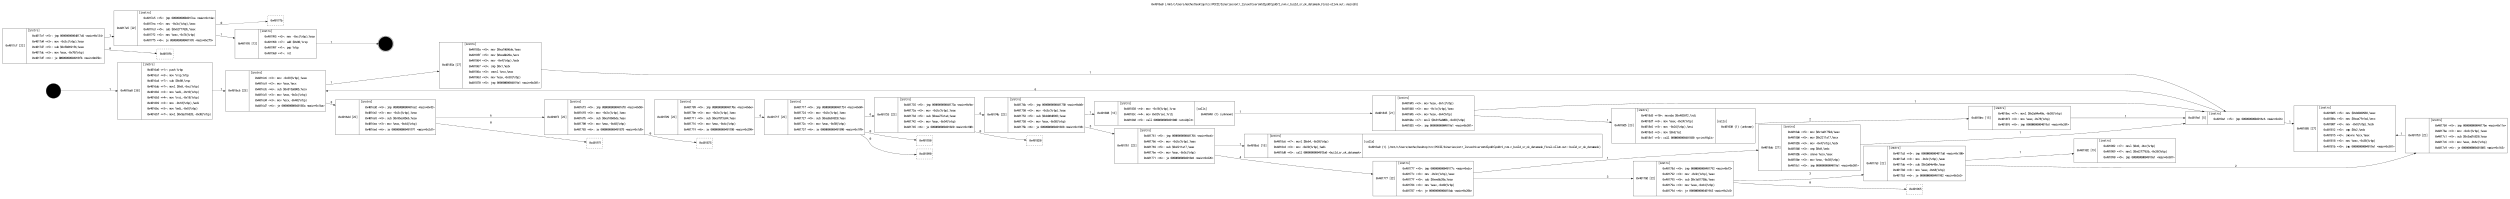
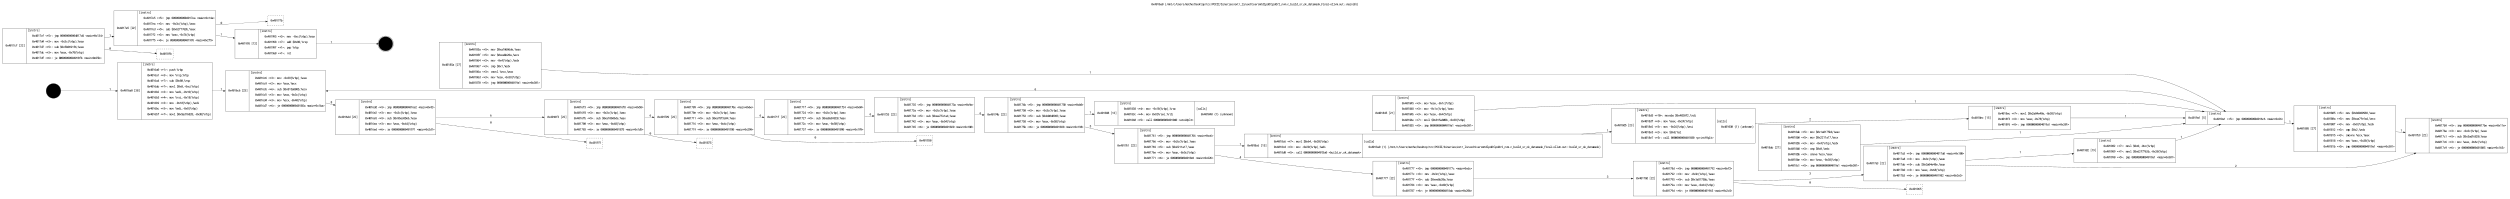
(382, 78) -> none
(1303, 113) -> none
none -> (649, 117)
(1542, 119) -> (1596, 133)
none -> (2198, 134)
(2401, 136) -> (2400, 132)
(890, 137) -> (832, 142)
(1035, 141) -> none
(925, 154) -> none
(1615, 159) -> none
